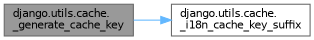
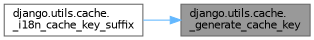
(147, 20) -> (157, 20)
